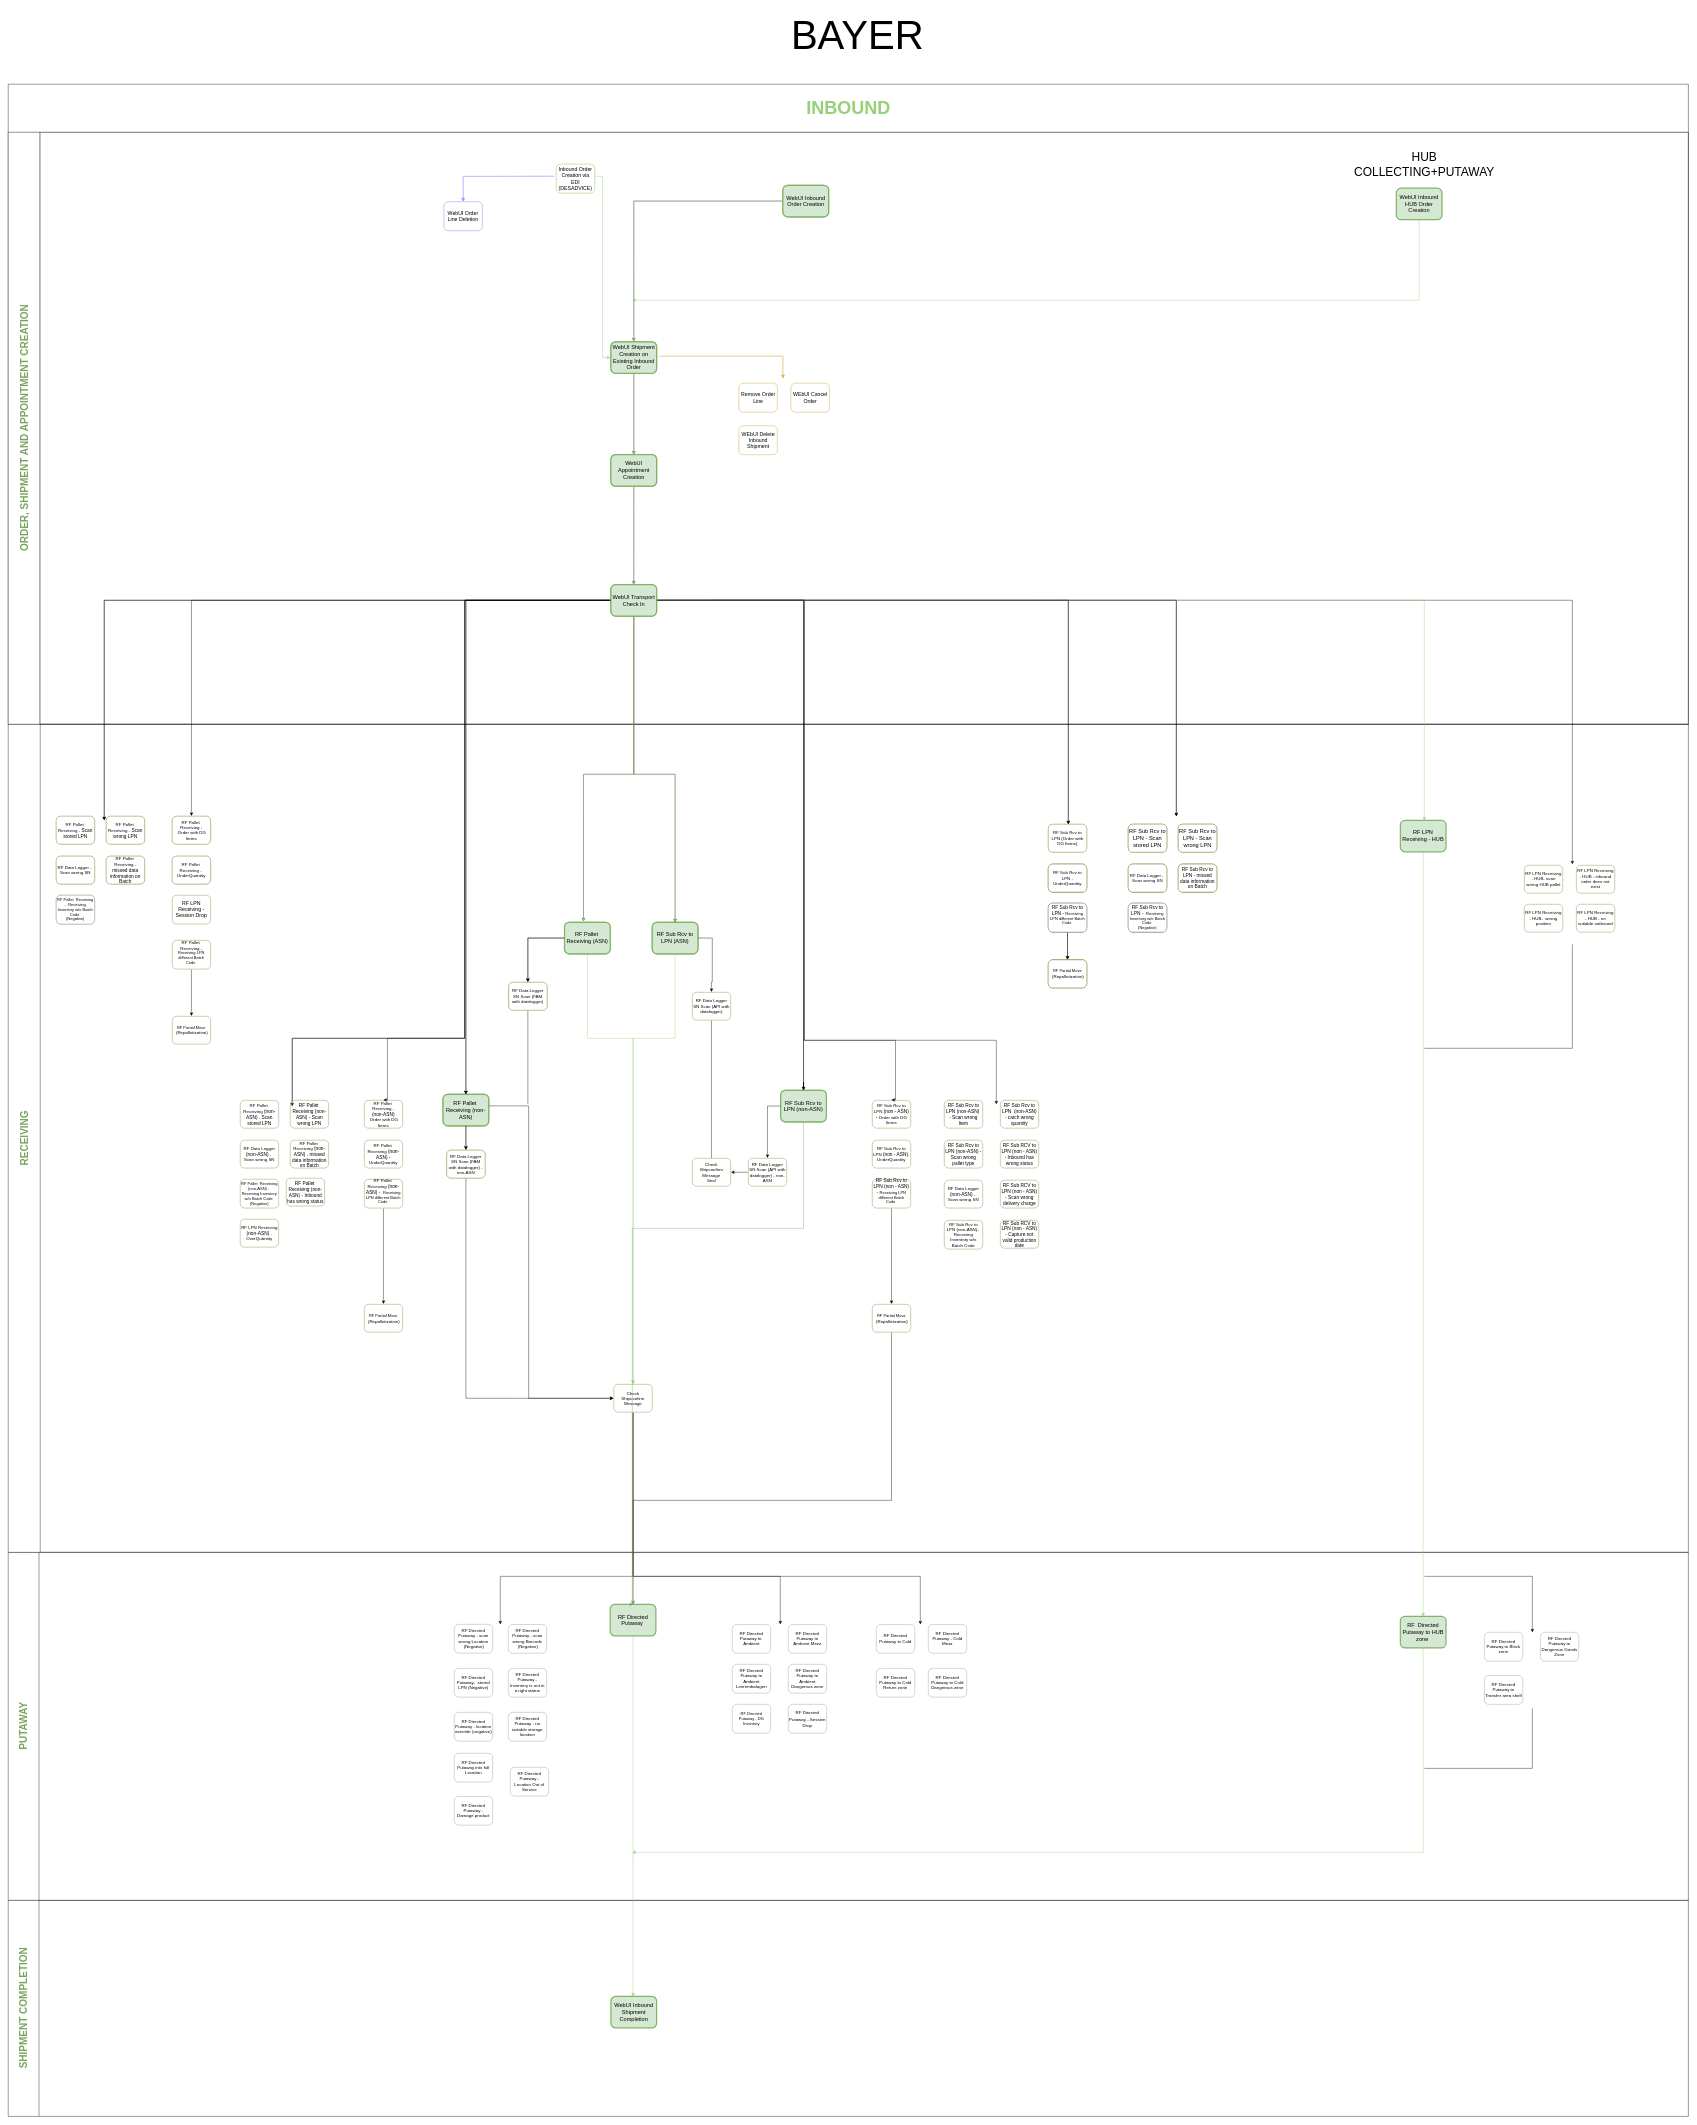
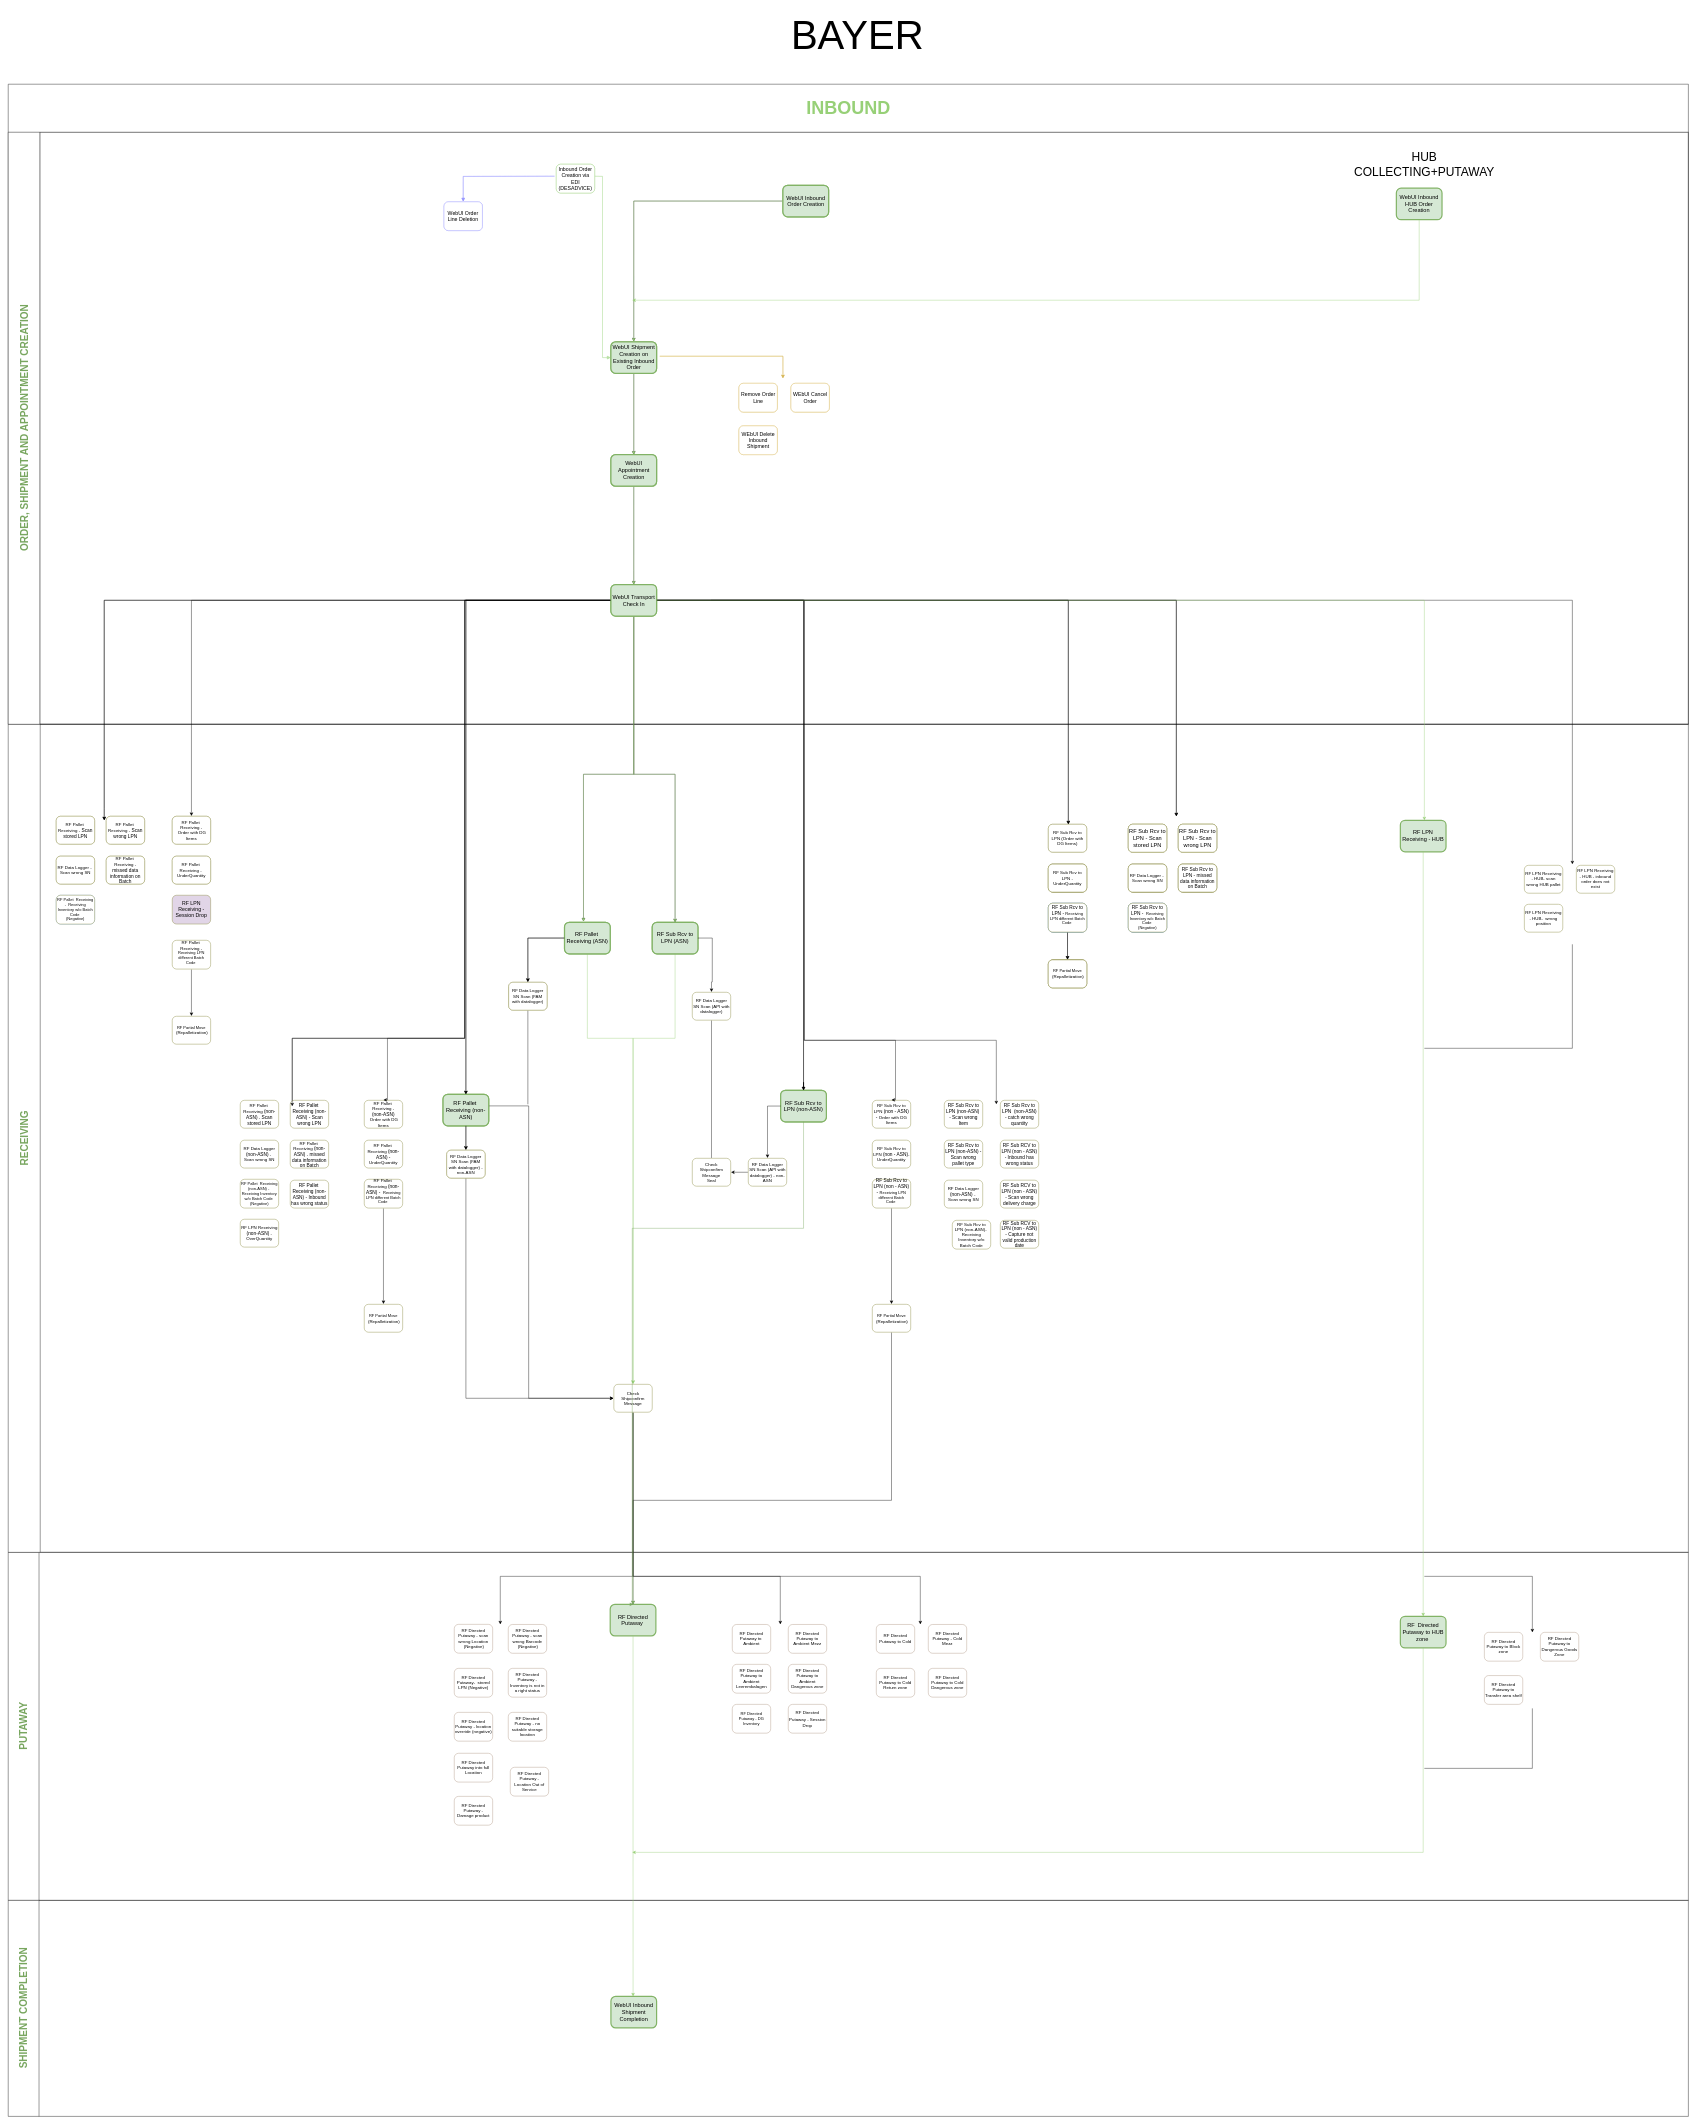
(191, 910) -> (191, 910)
(1595, 918) -> none
(305, 1192) -> (309, 1194)
(963, 1235) -> (971, 1235)
